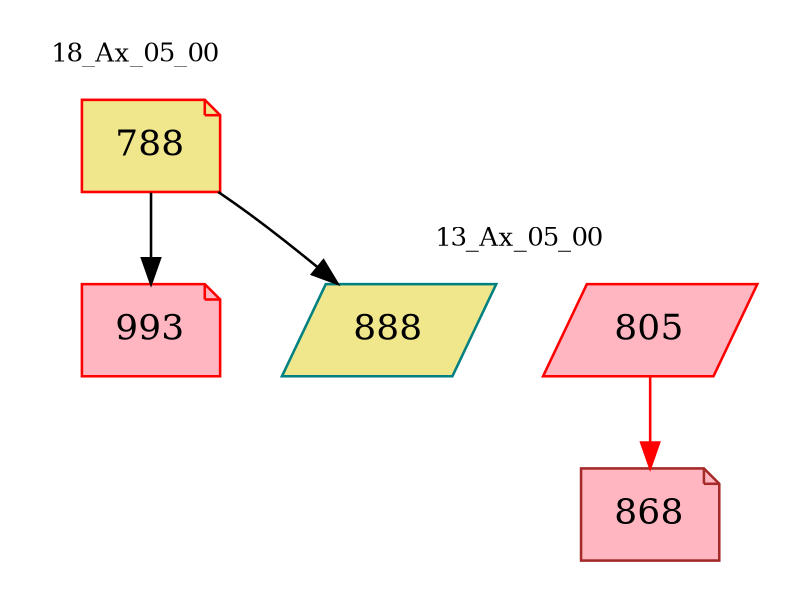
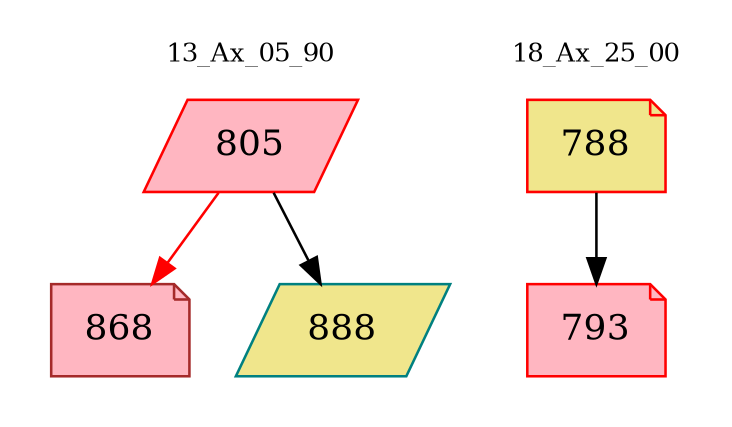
(136, 55) -> (596, 55)
(278, 236) -> (291, 227)
(520, 239) -> (251, 55)
(151, 330) -> (596, 330)
